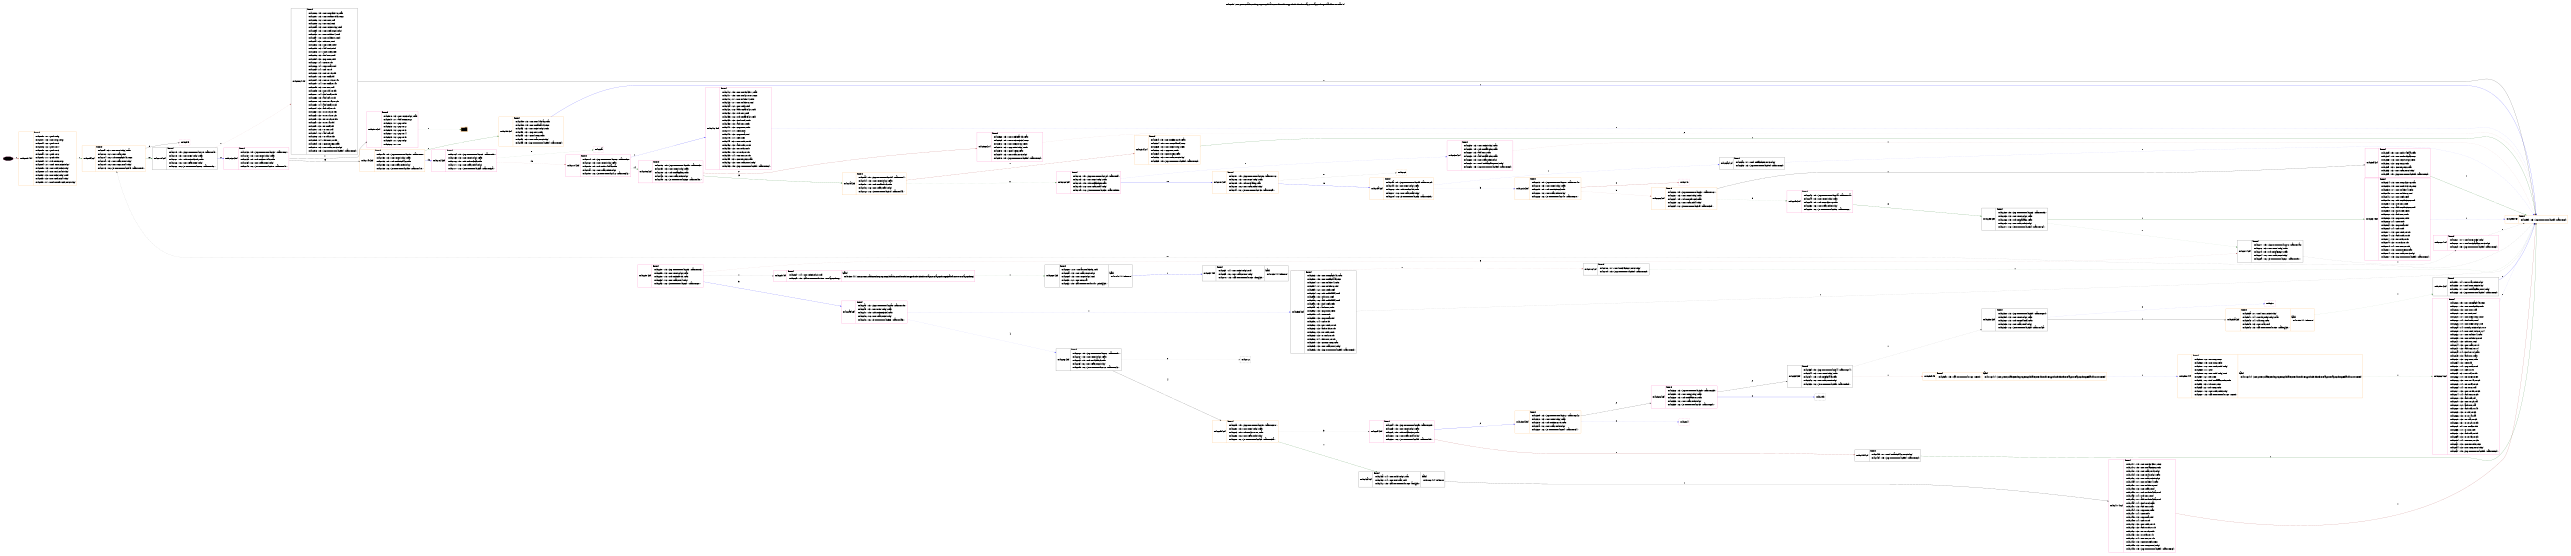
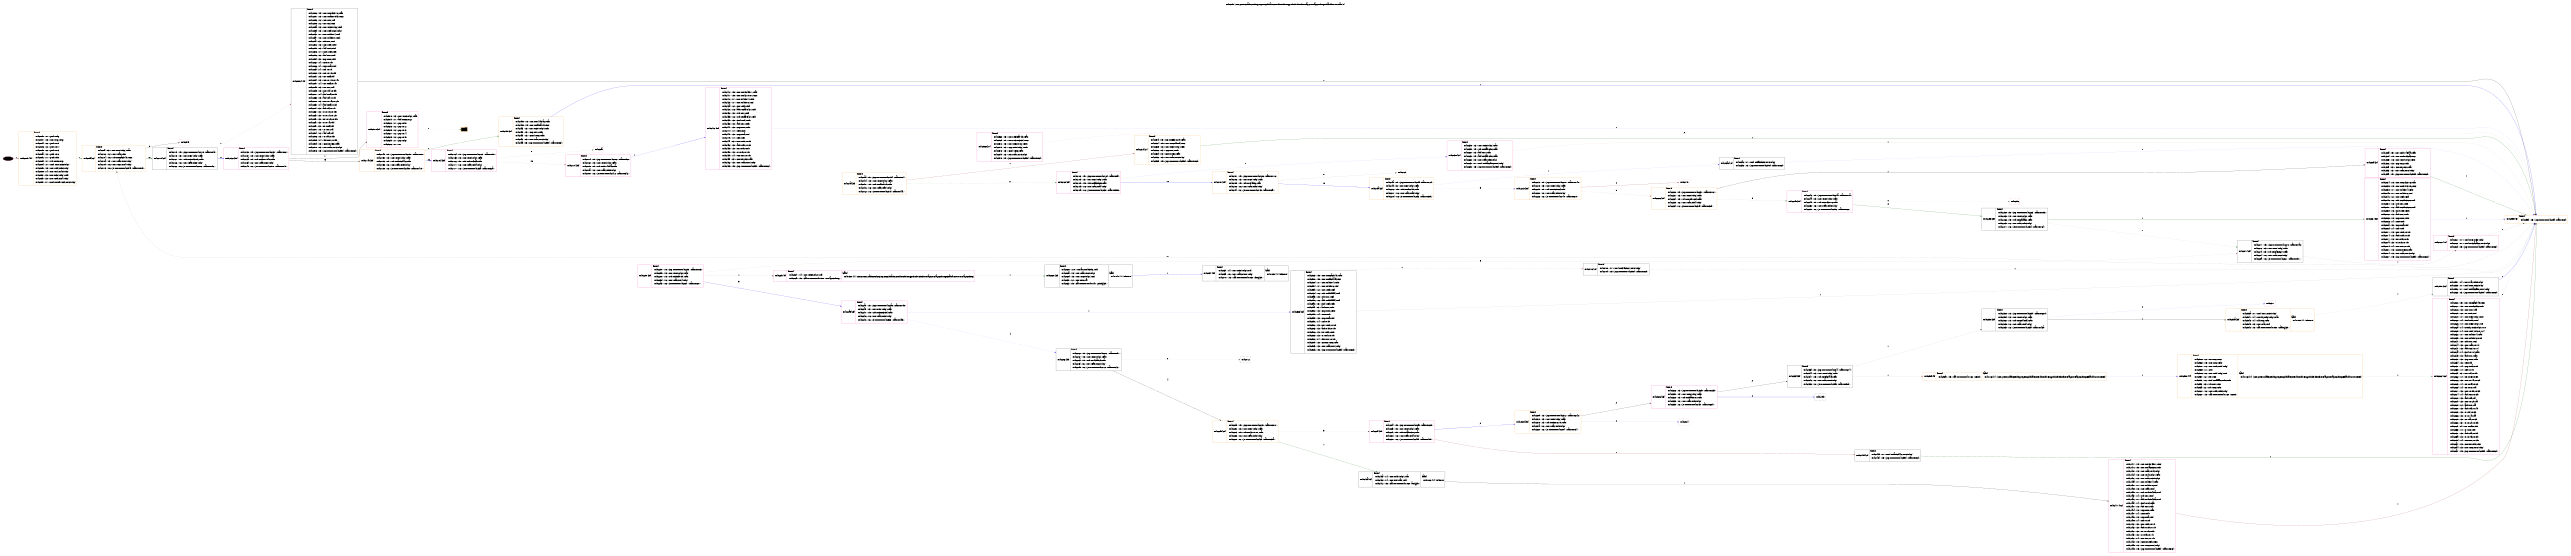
(671, 172) -> none
none -> (2015, 202)
